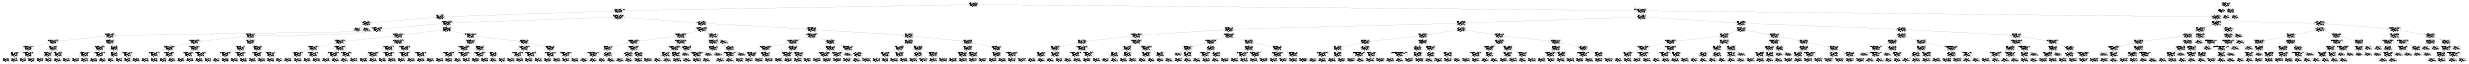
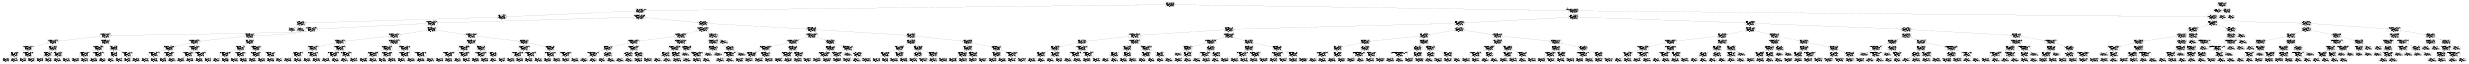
none -> (2241, 48)
